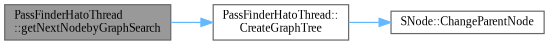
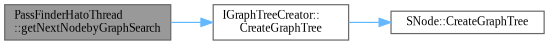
(281, 22) -> (281, 22)
(468, 22) -> (468, 22)
